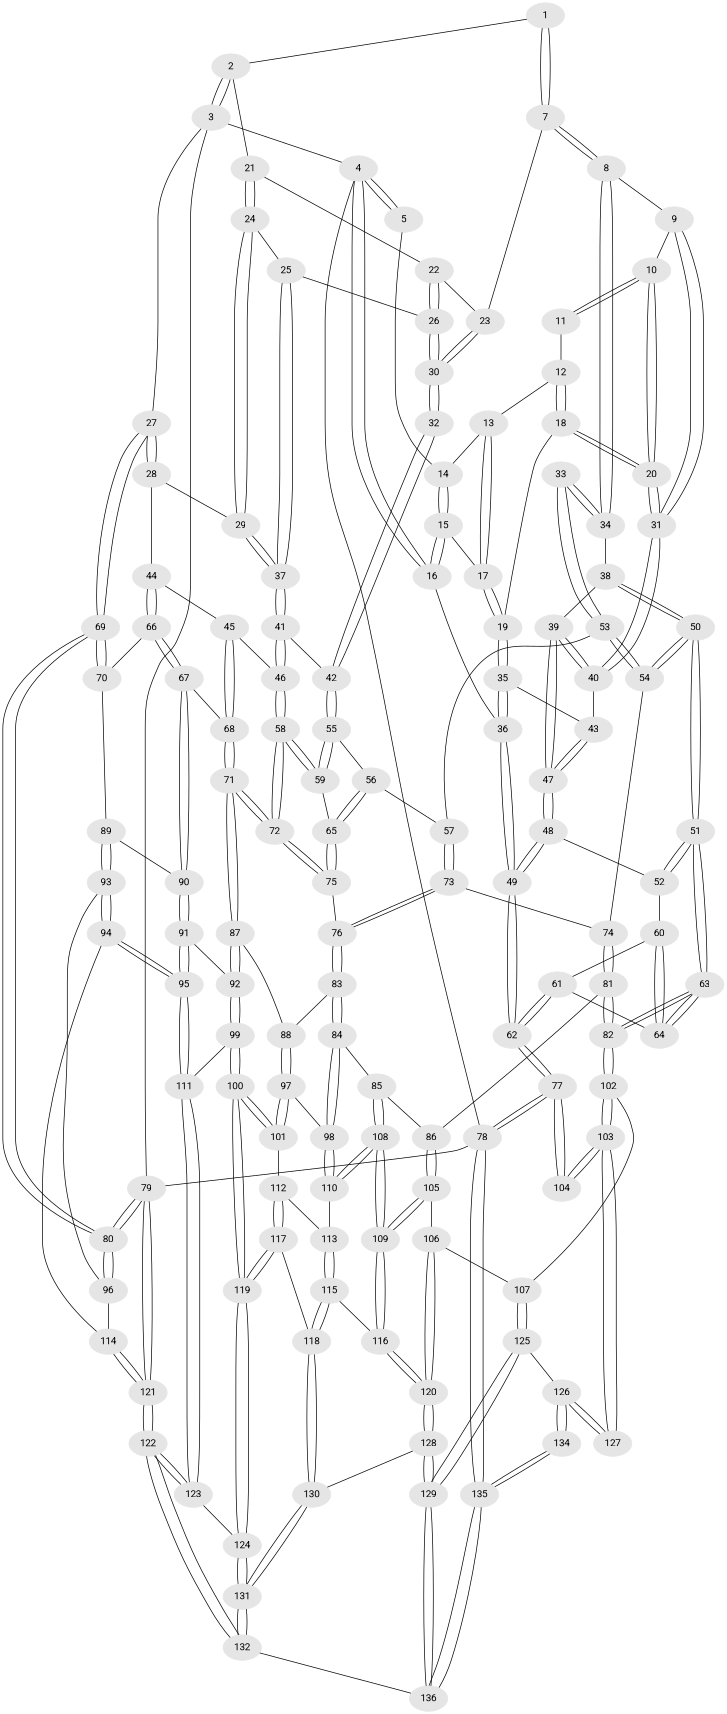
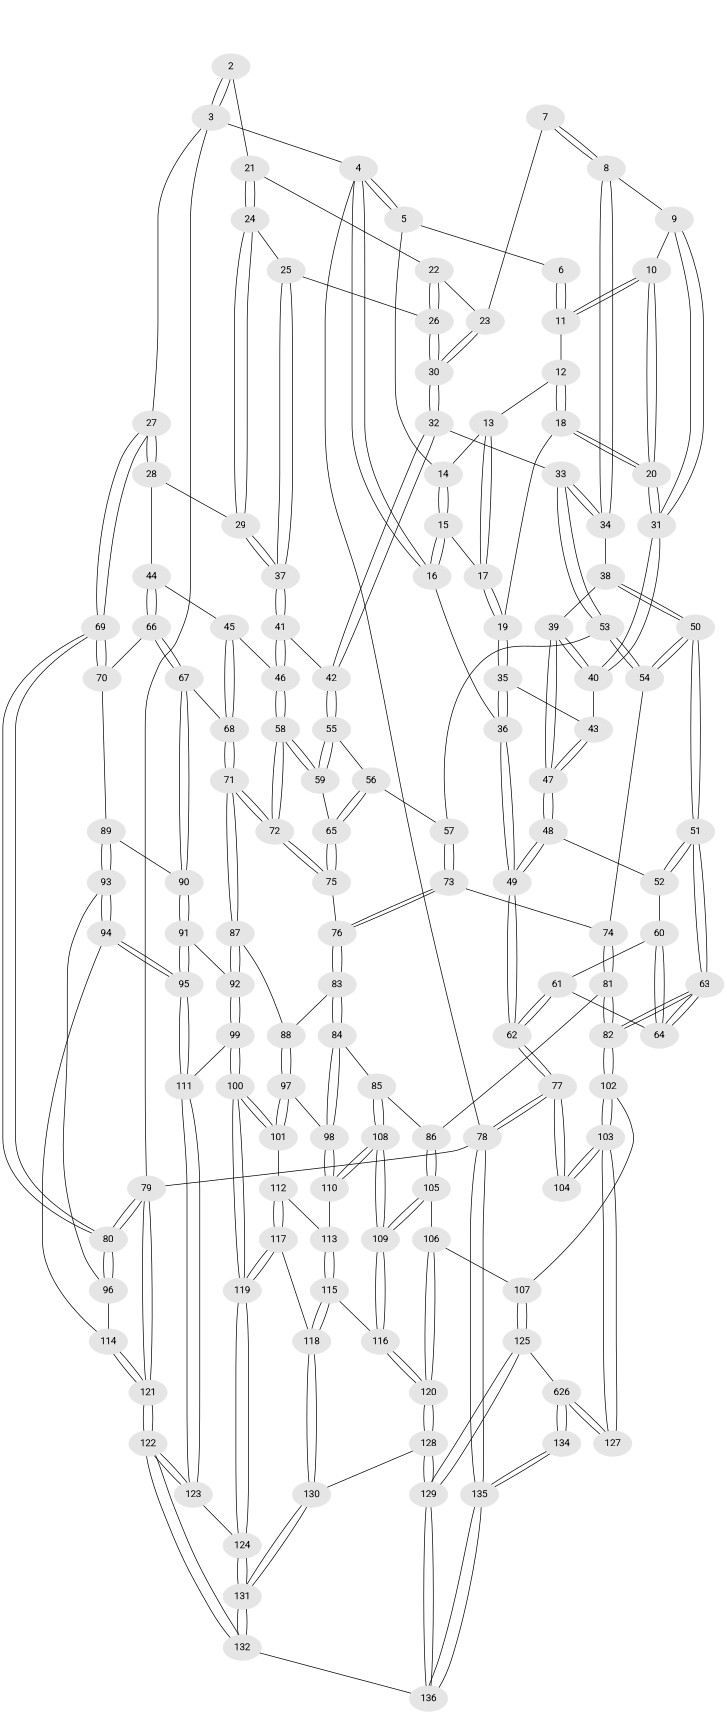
(545, 16) -> none
none -> (561, 271)
none -> (497, 450)
(562, 1393) -> (562, 1393)
